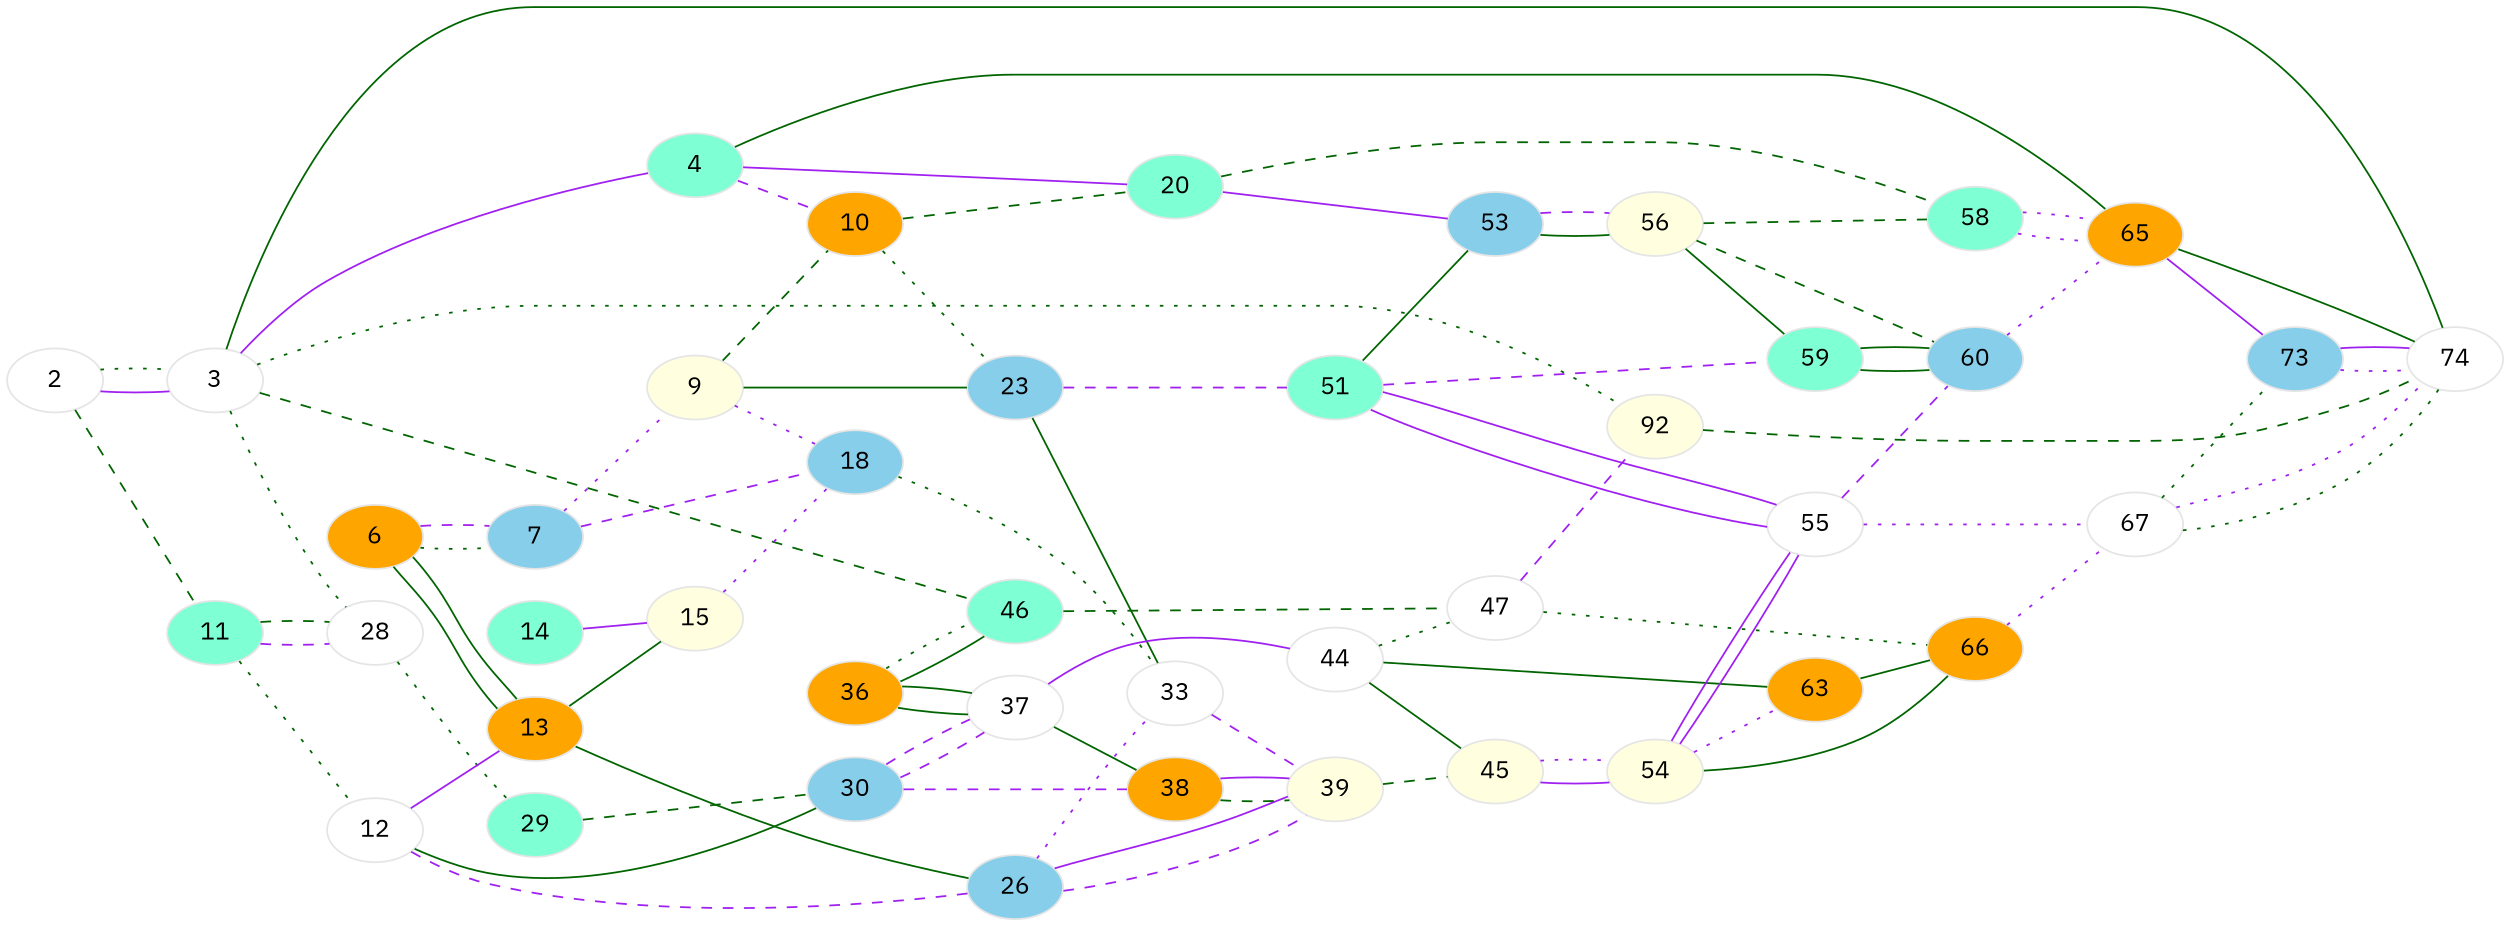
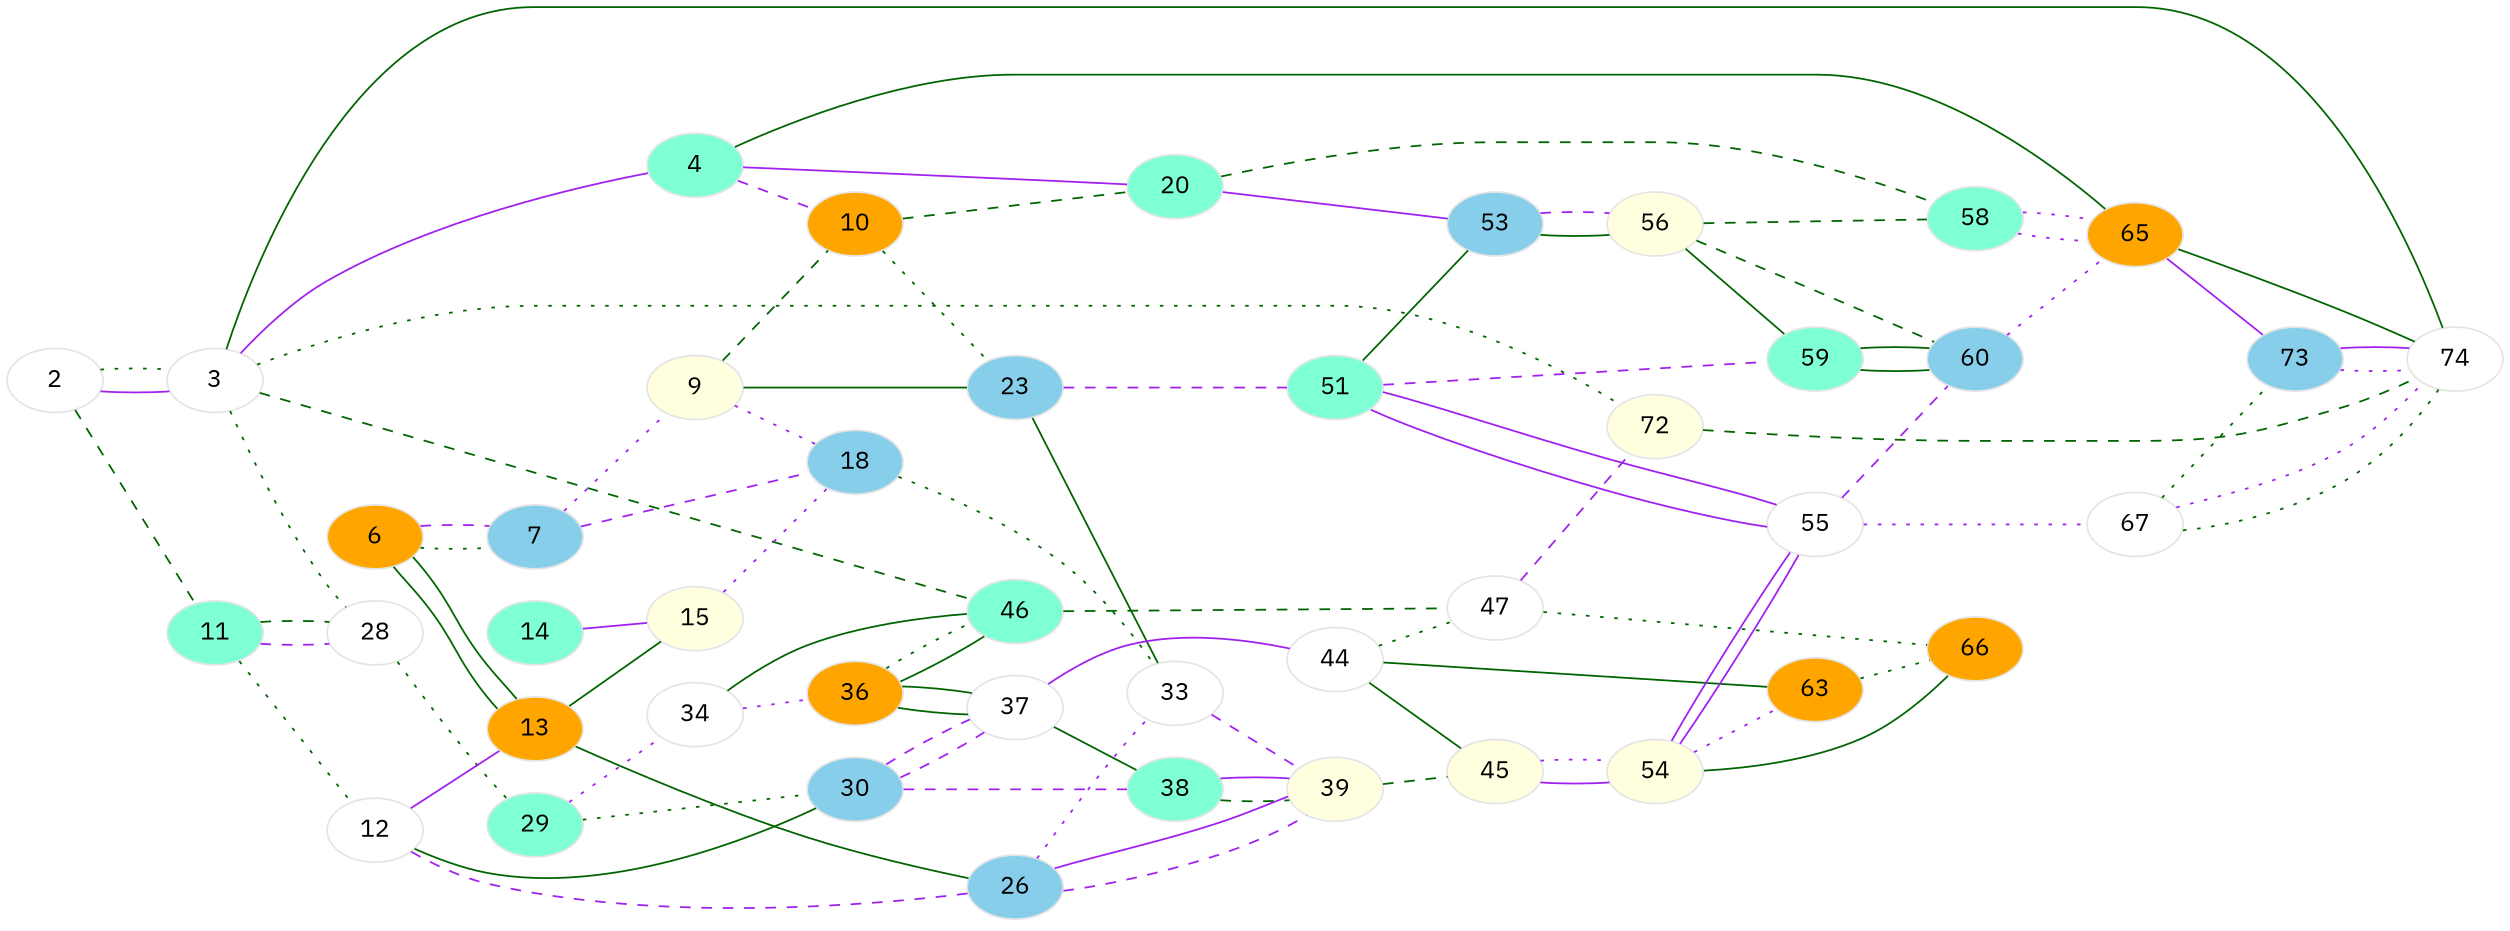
(1655, 427) -> (1655, 427)
(2055, 587) -> none
(1895, 669) -> (1895, 669)
none -> (695, 715)
(1175, 789) -> (1175, 789)
(689, 808) -> (689, 808)
